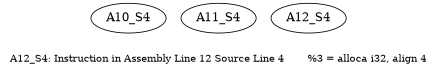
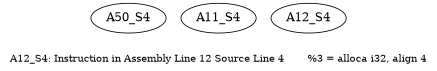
(129, 18) -> (129, 18)
